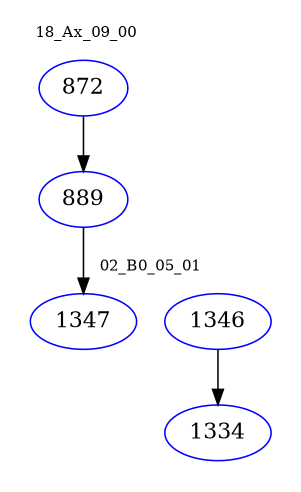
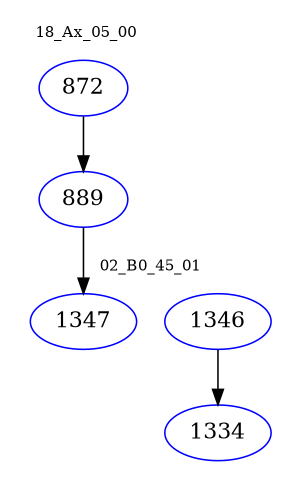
(87, 33) -> (87, 33)
(151, 267) -> (151, 267)
